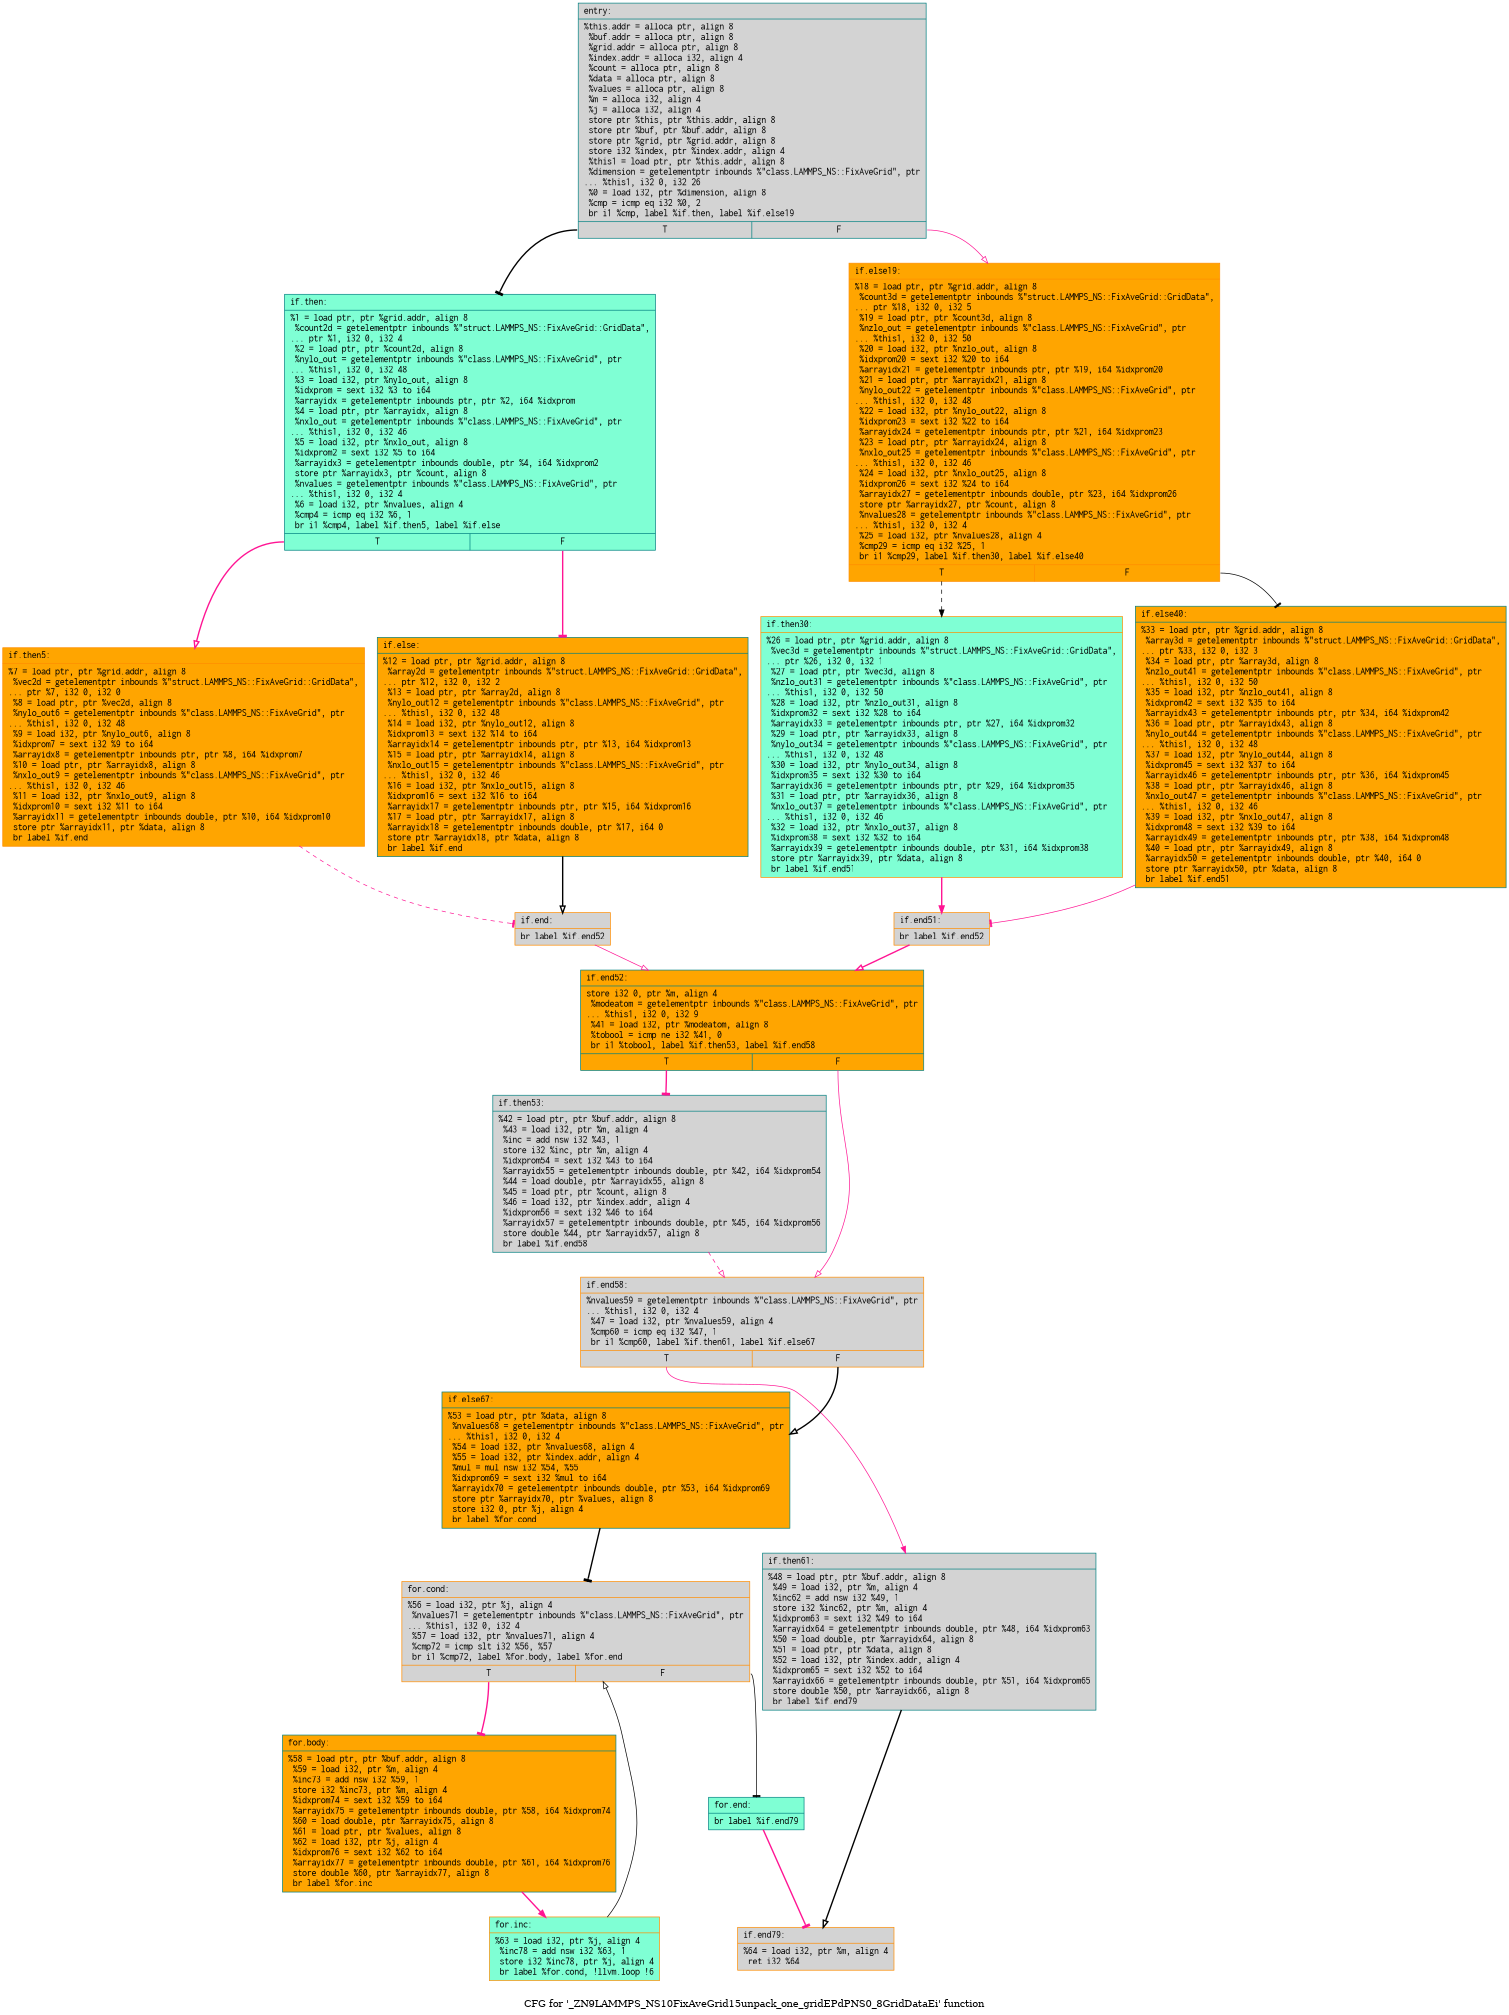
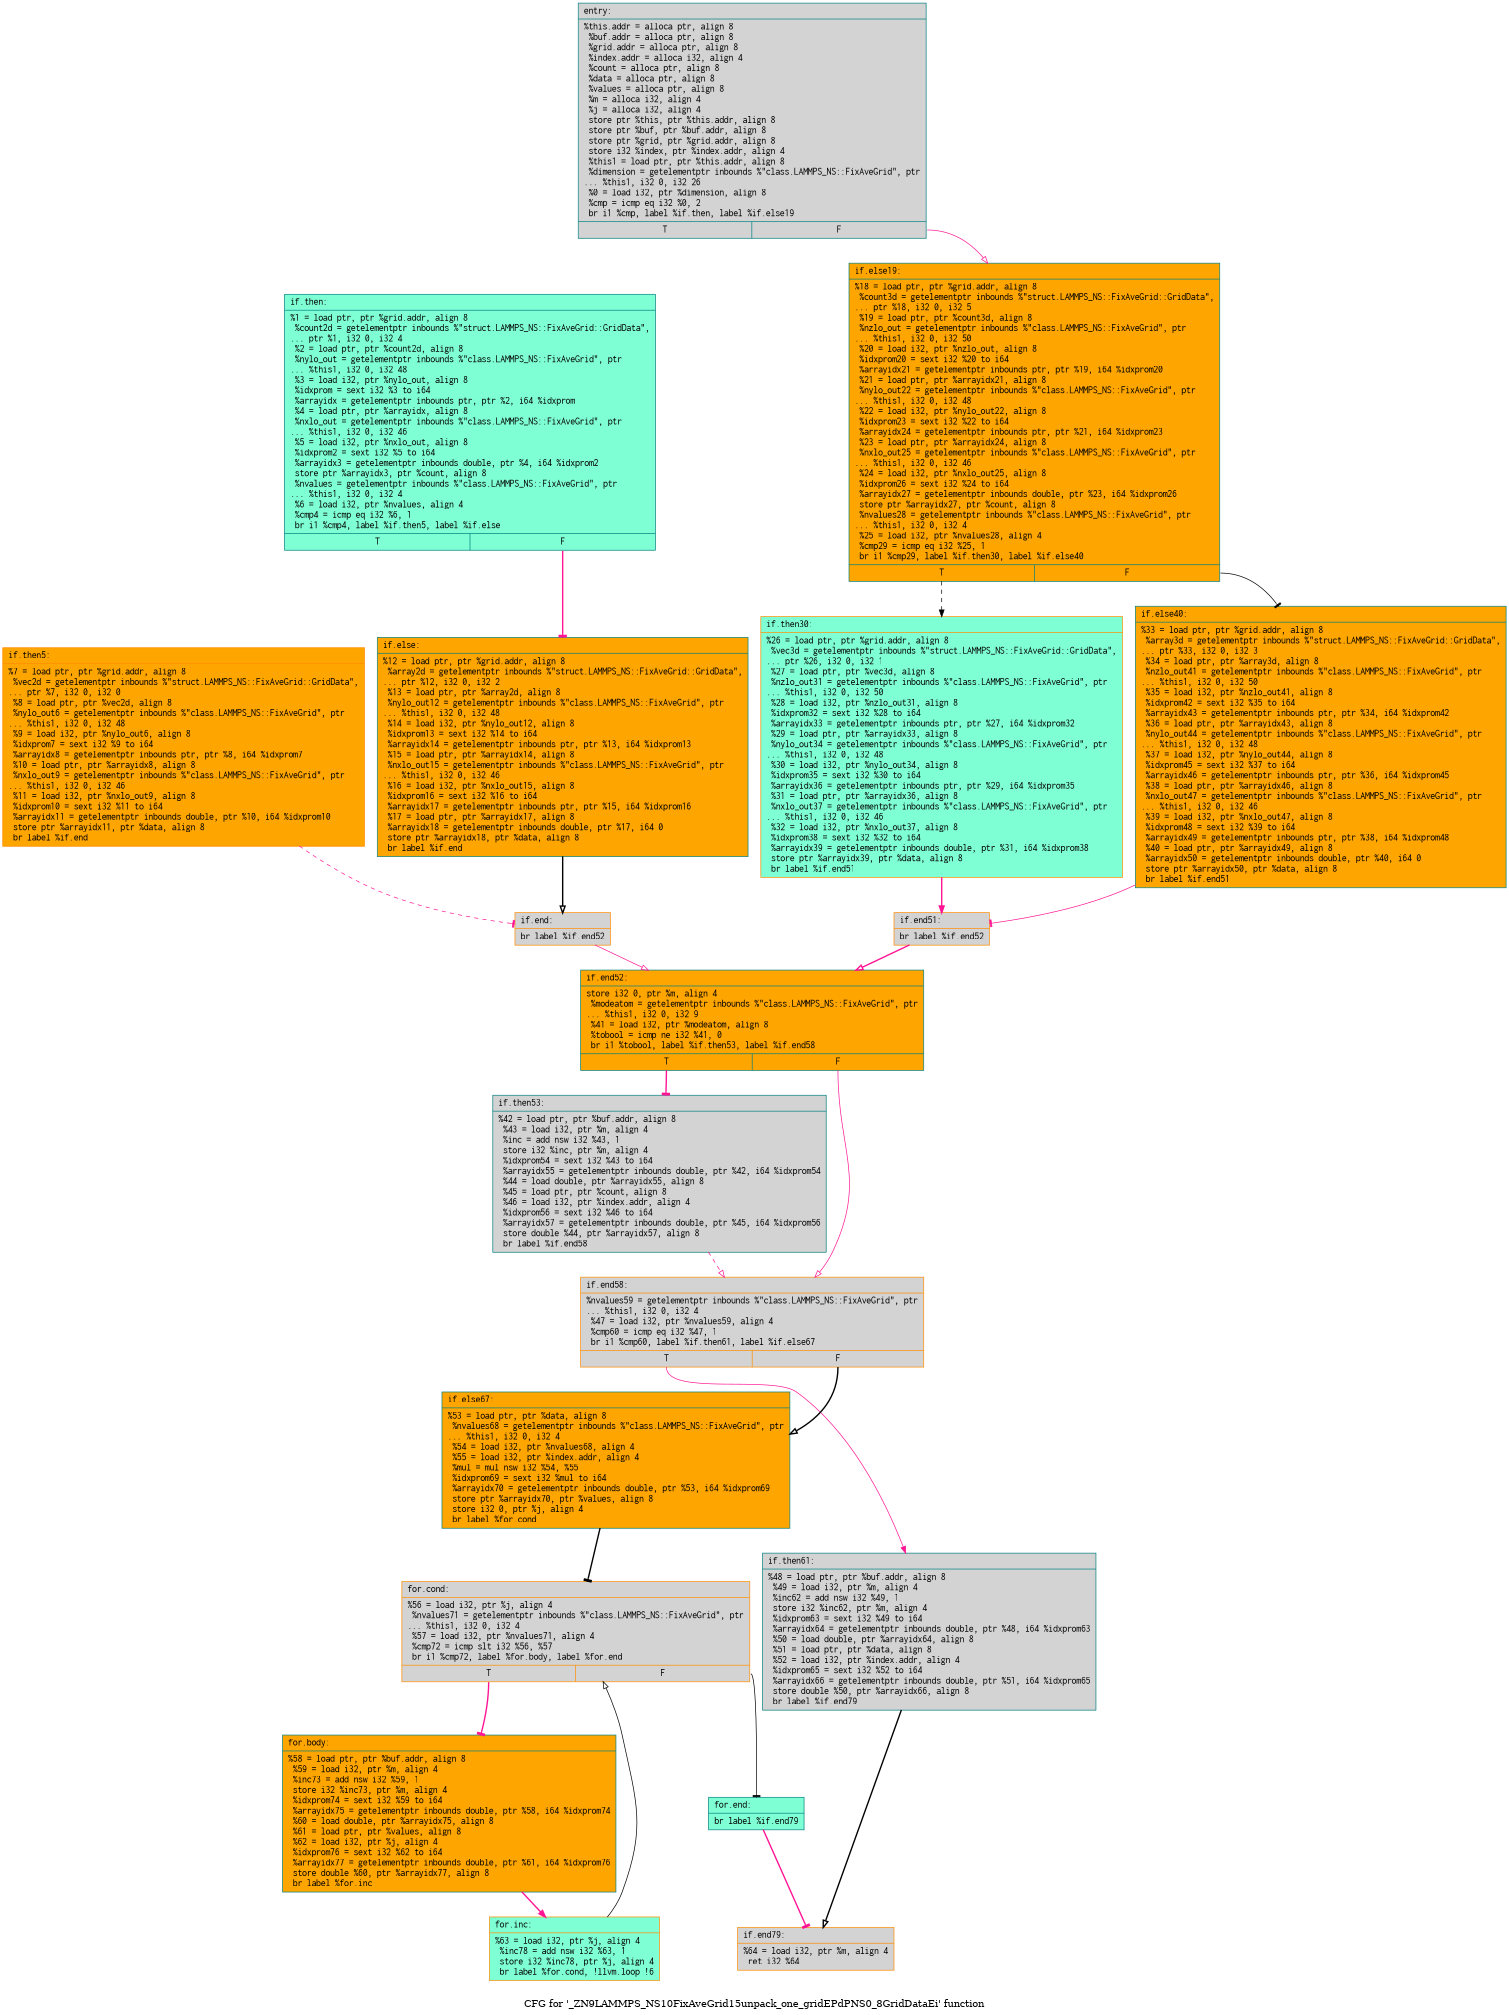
(530, 249) -> none
(1034, 422) -> (1034, 422)
(224, 576) -> none
